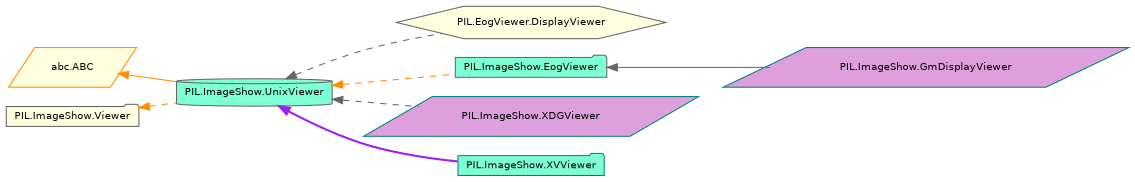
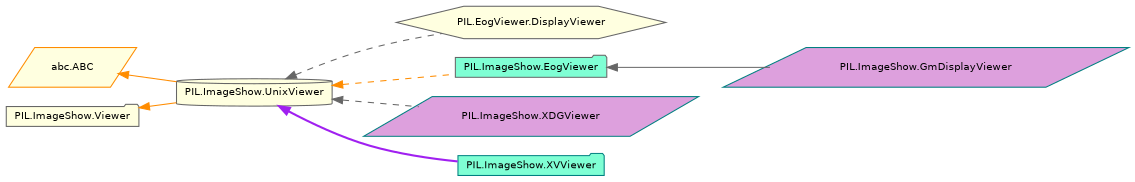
(254, 92) -> (254, 92)
(163, 105) -> (163, 105)
